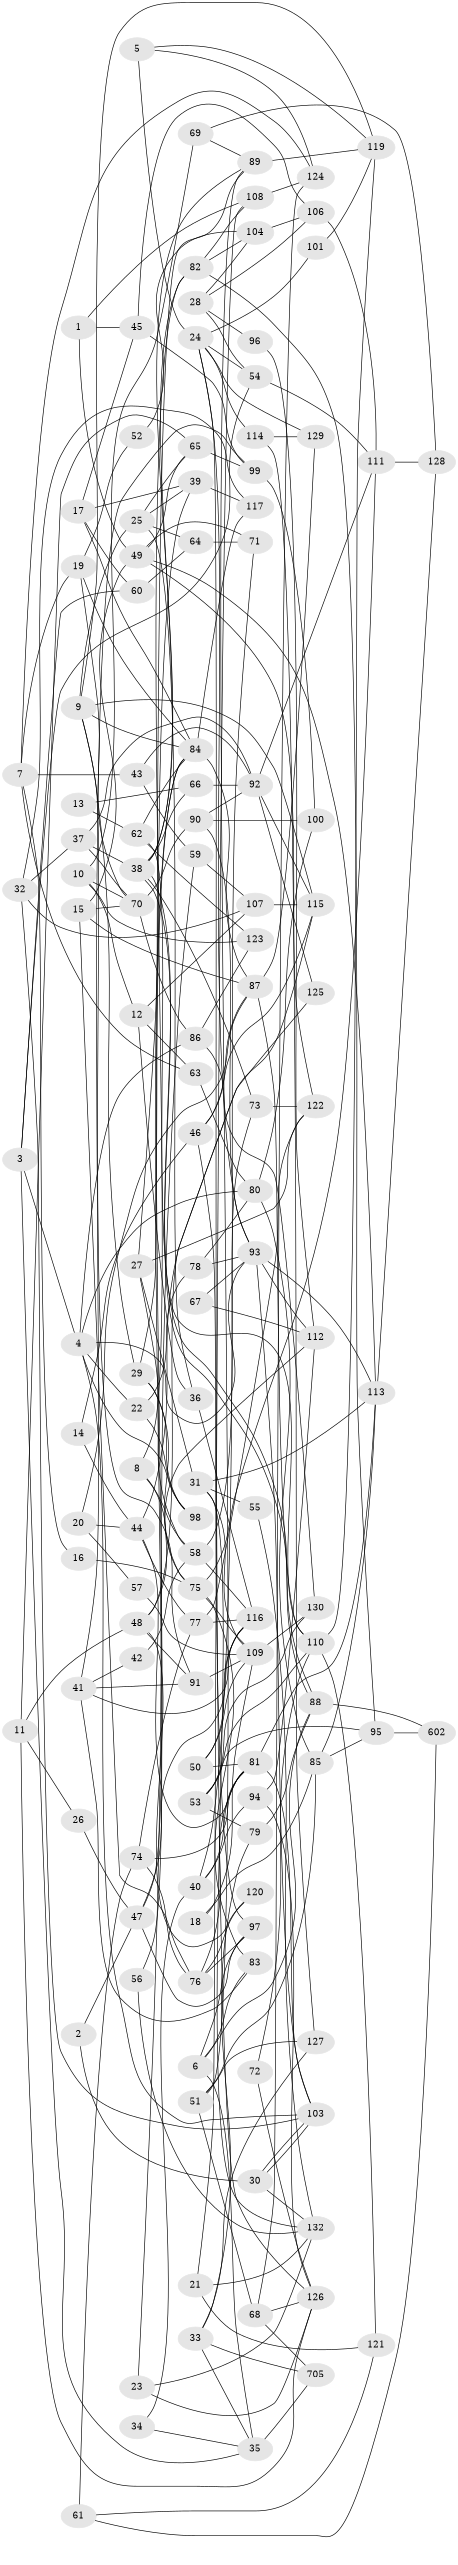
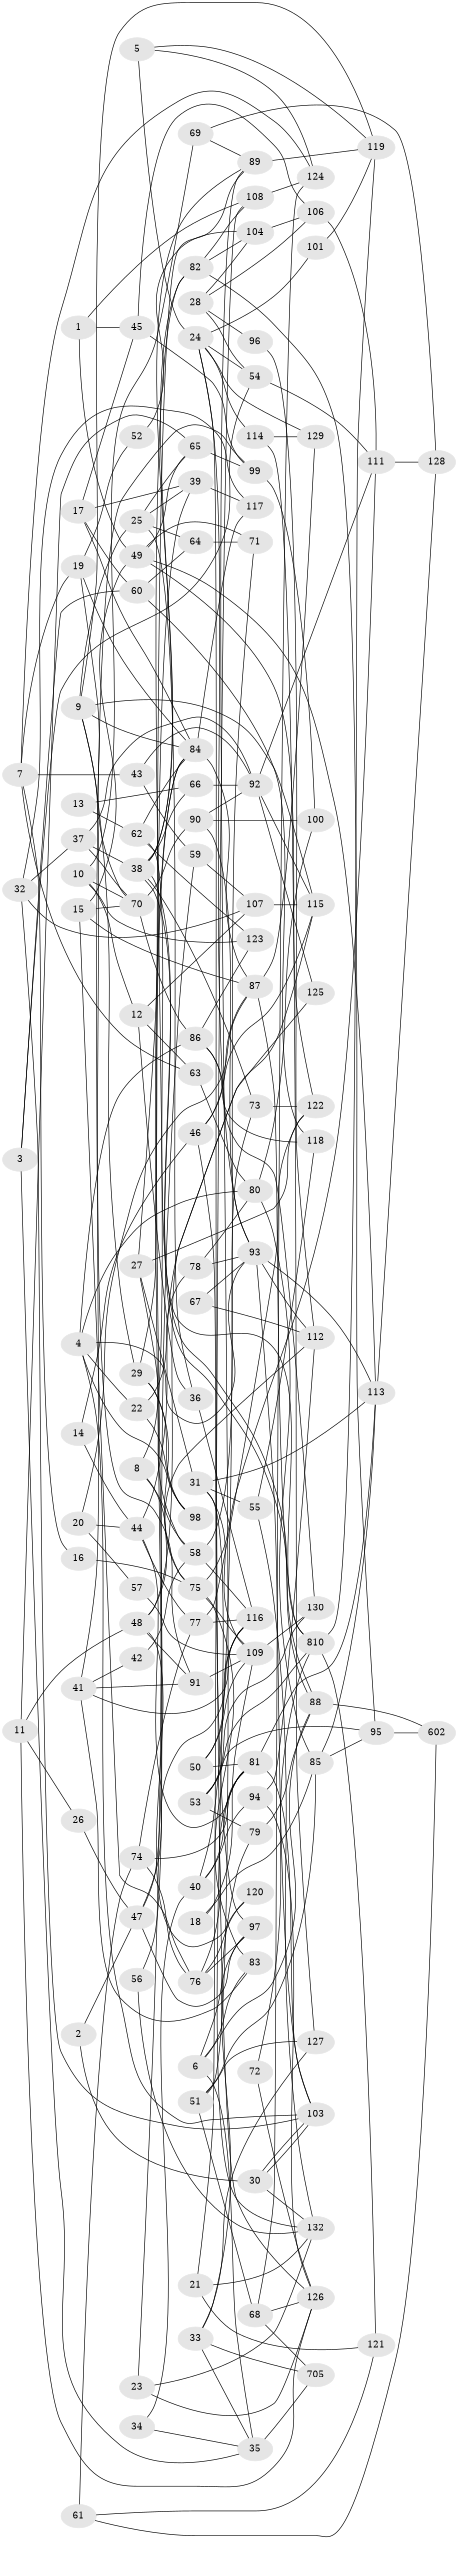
none -> (316, 1141)
(49, 1252) -> none
(316, 1643) -> (316, 1643)
